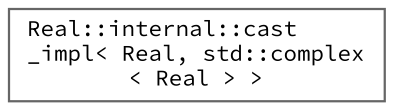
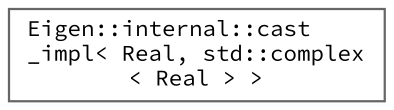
(197, 55) -> (197, 55)
